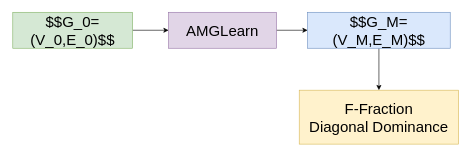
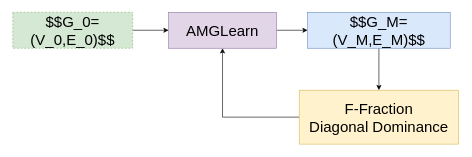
(72, 30) -> (72, 30)
none -> (222, 86)
